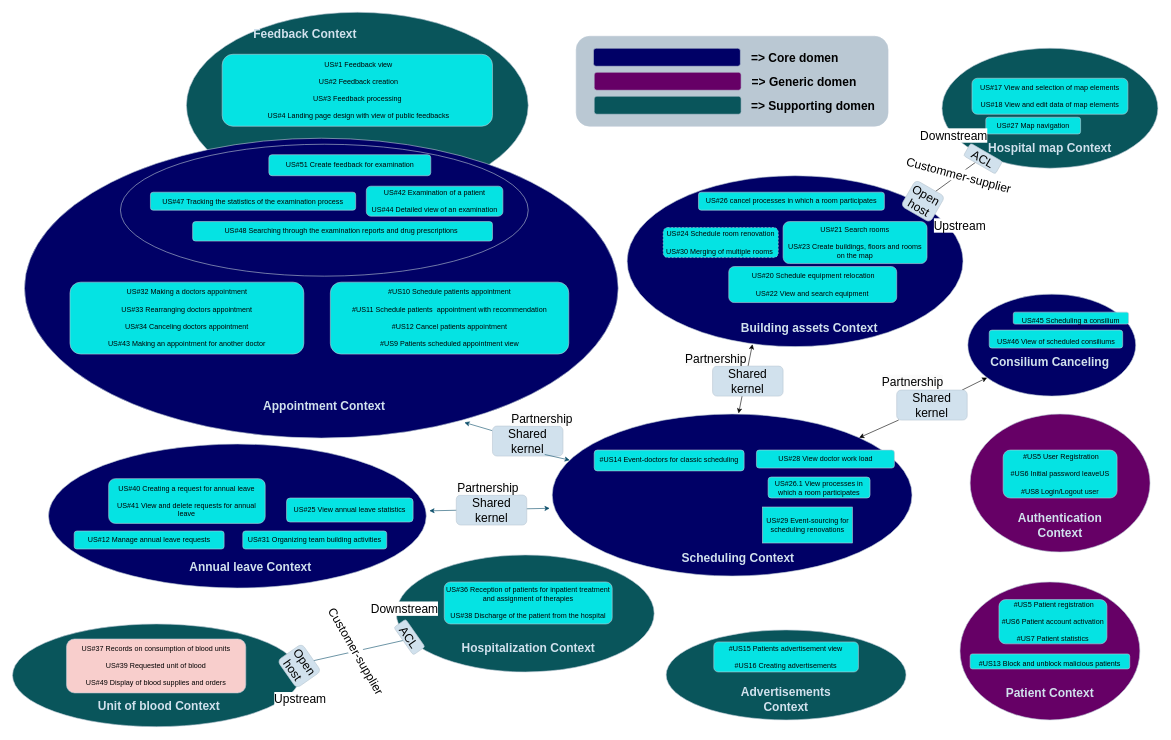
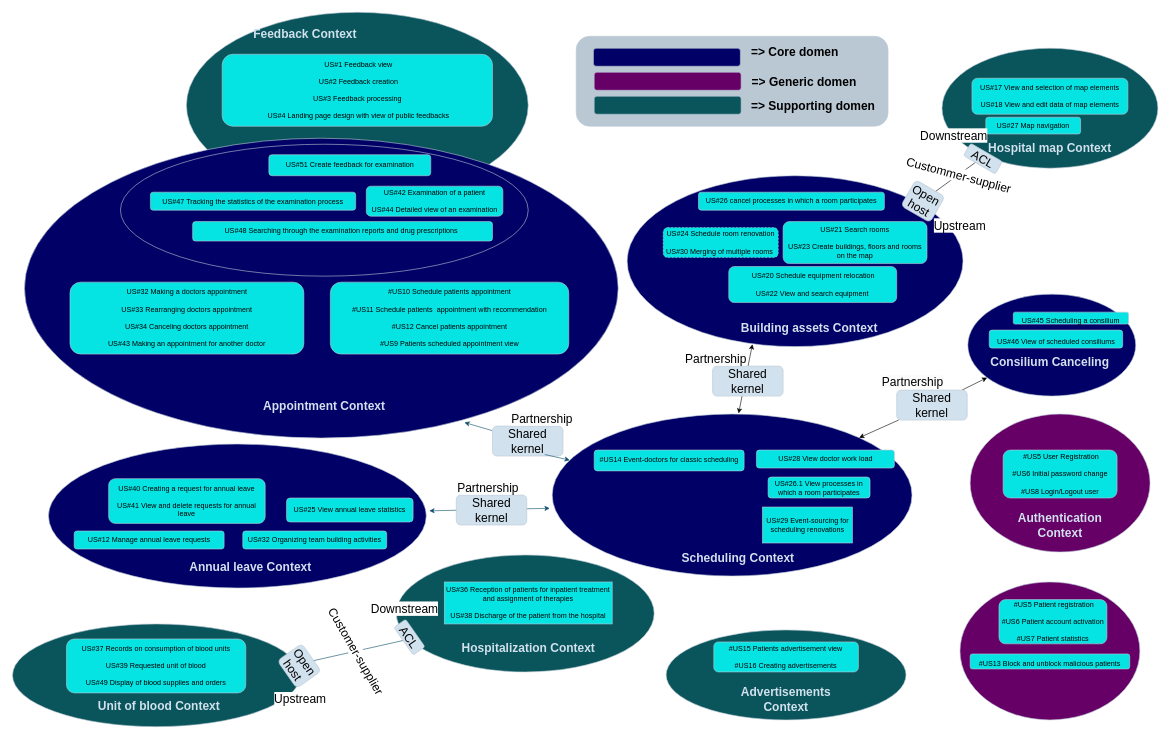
(810, 57) -> (810, 51)
(1061, 474) -> (1061, 474)
(315, 540) -> (315, 540)
(528, 603) -> (528, 603)
(156, 666) -> (156, 666)
(1050, 693) -> none
